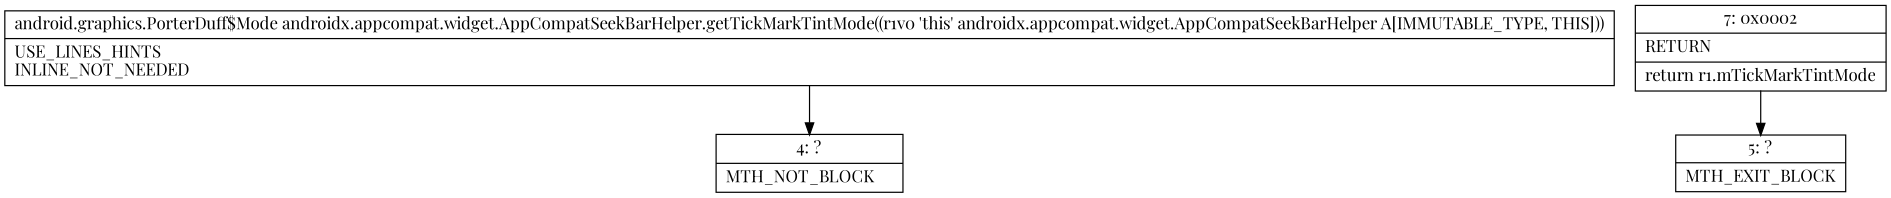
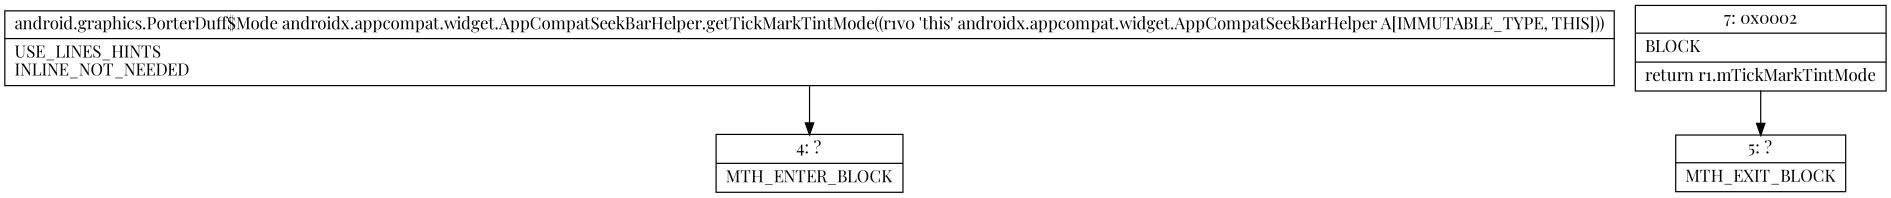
(1678, 47) -> (1673, 47)
(800, 177) -> (810, 177)
